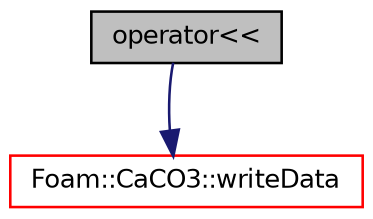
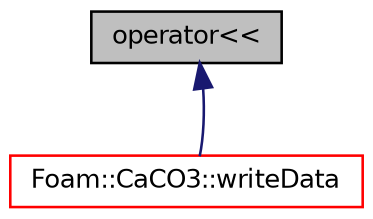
(169, 97) -> (204, 122)
